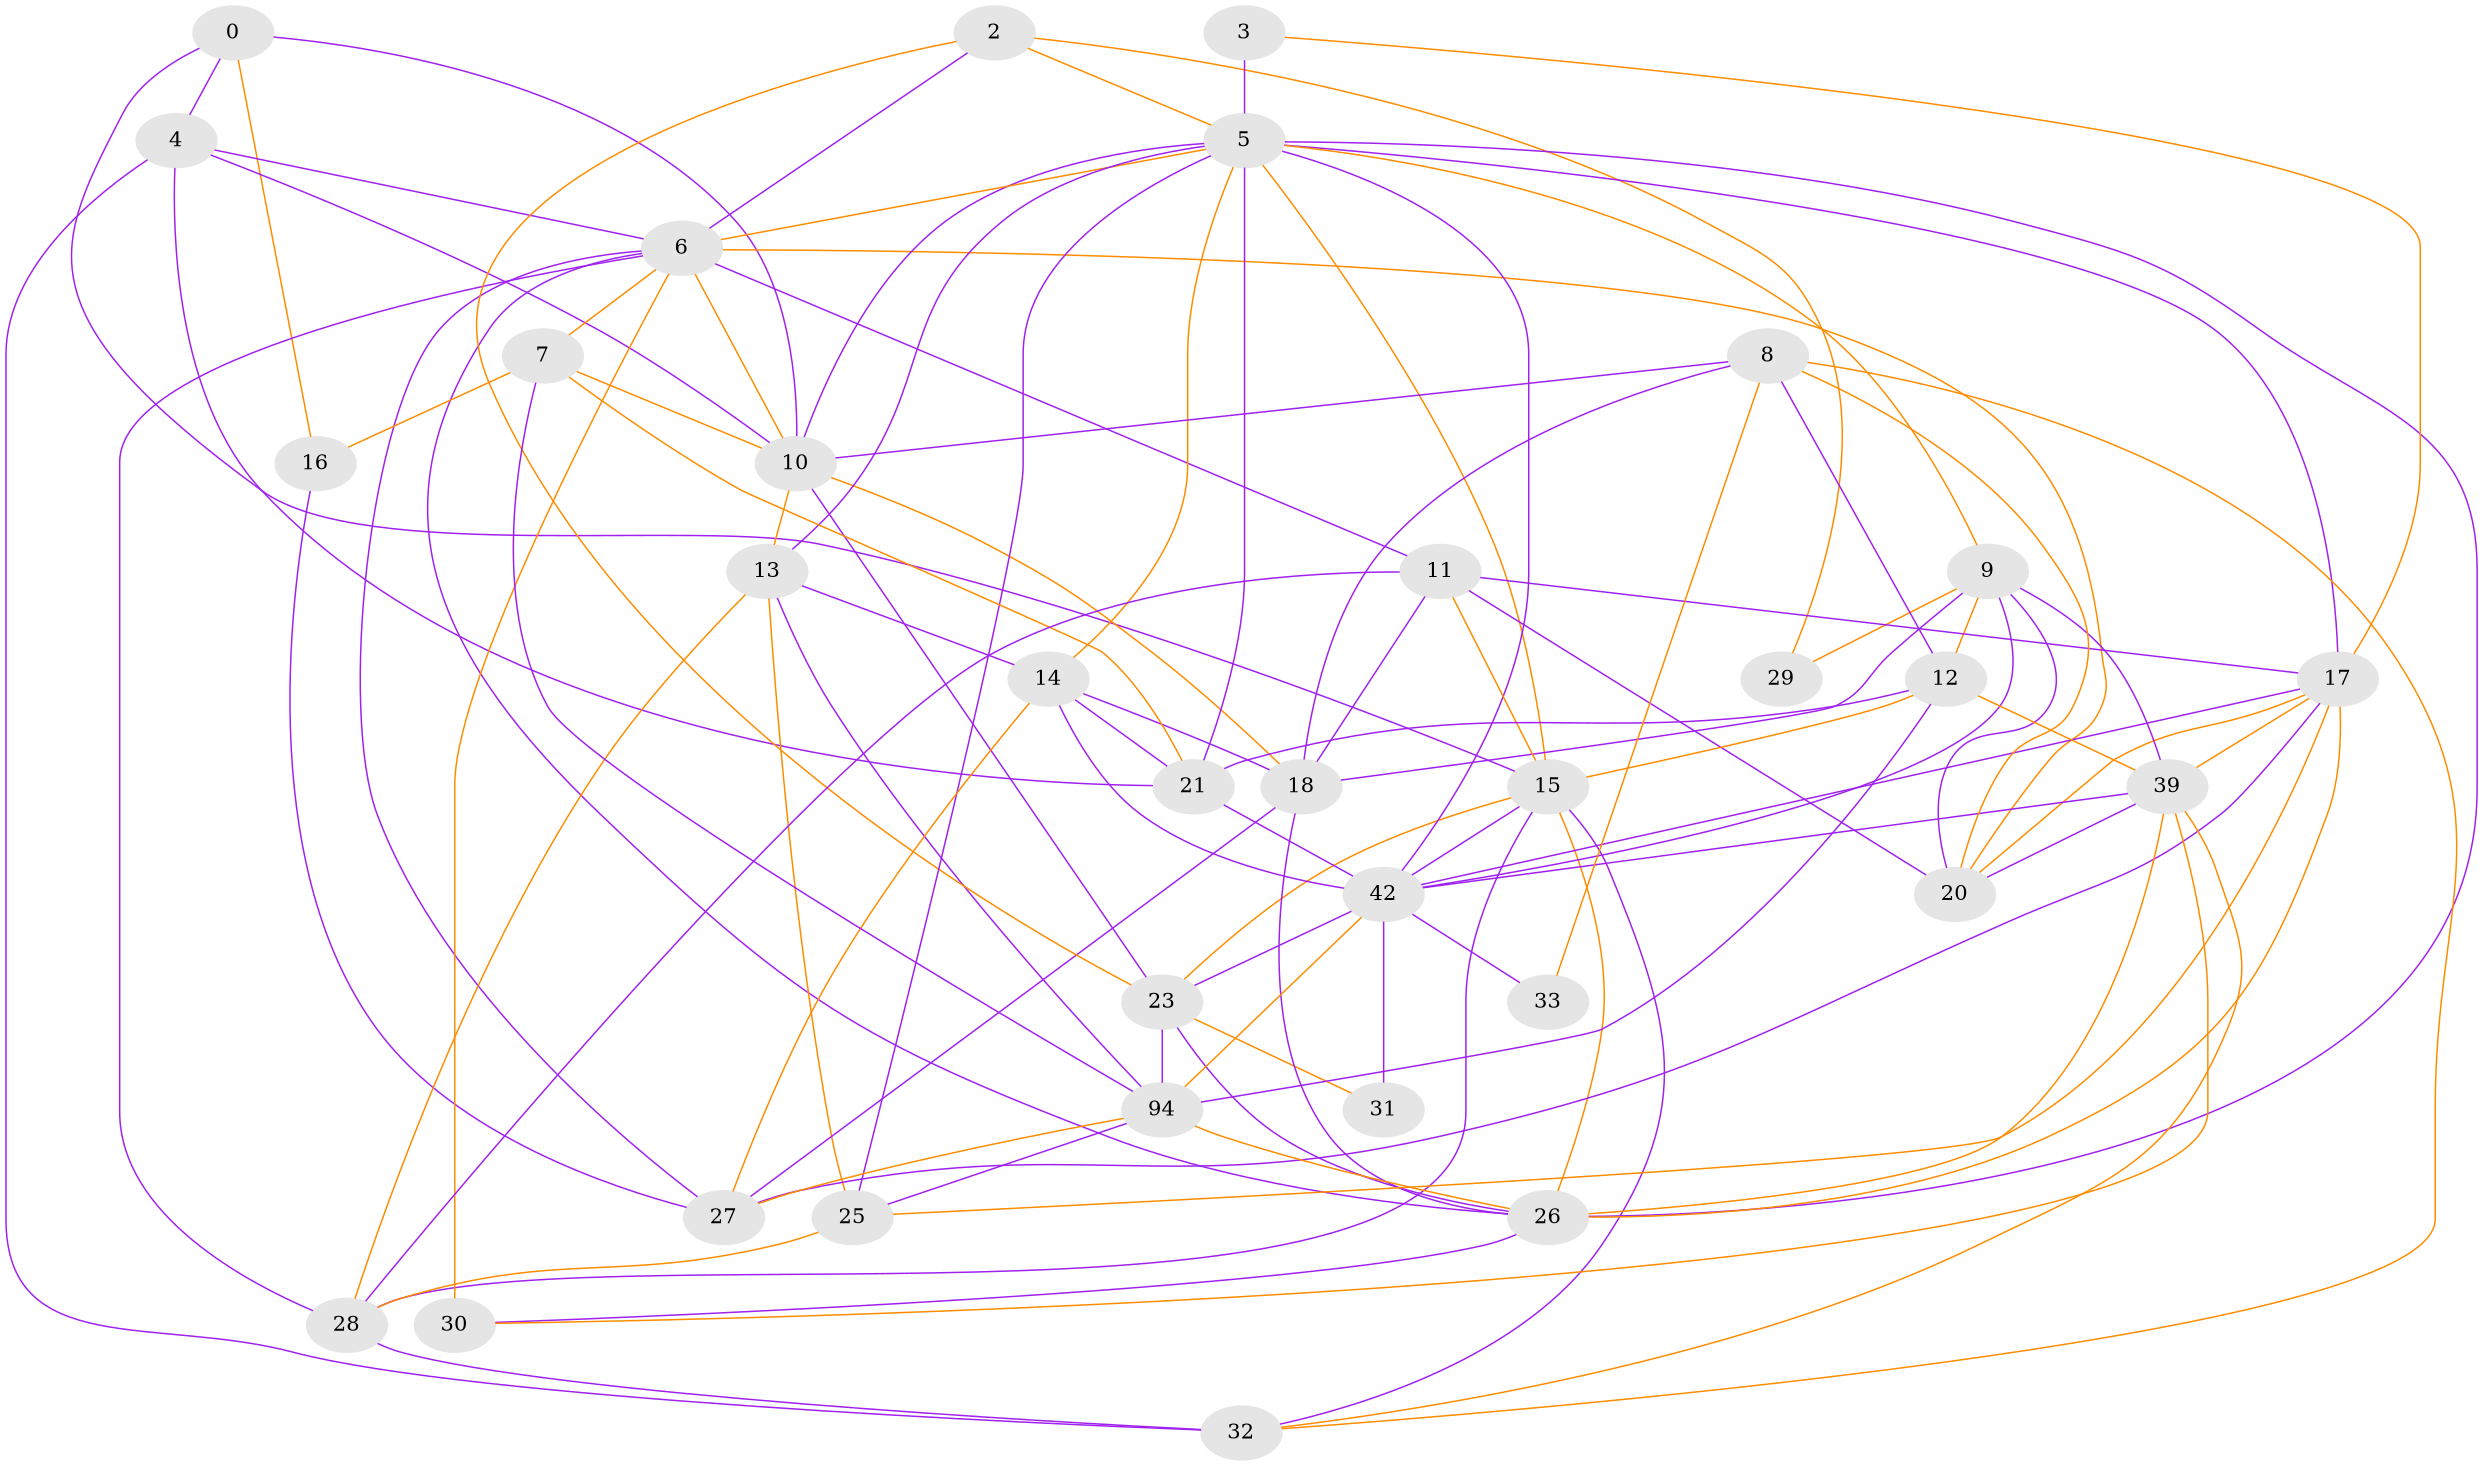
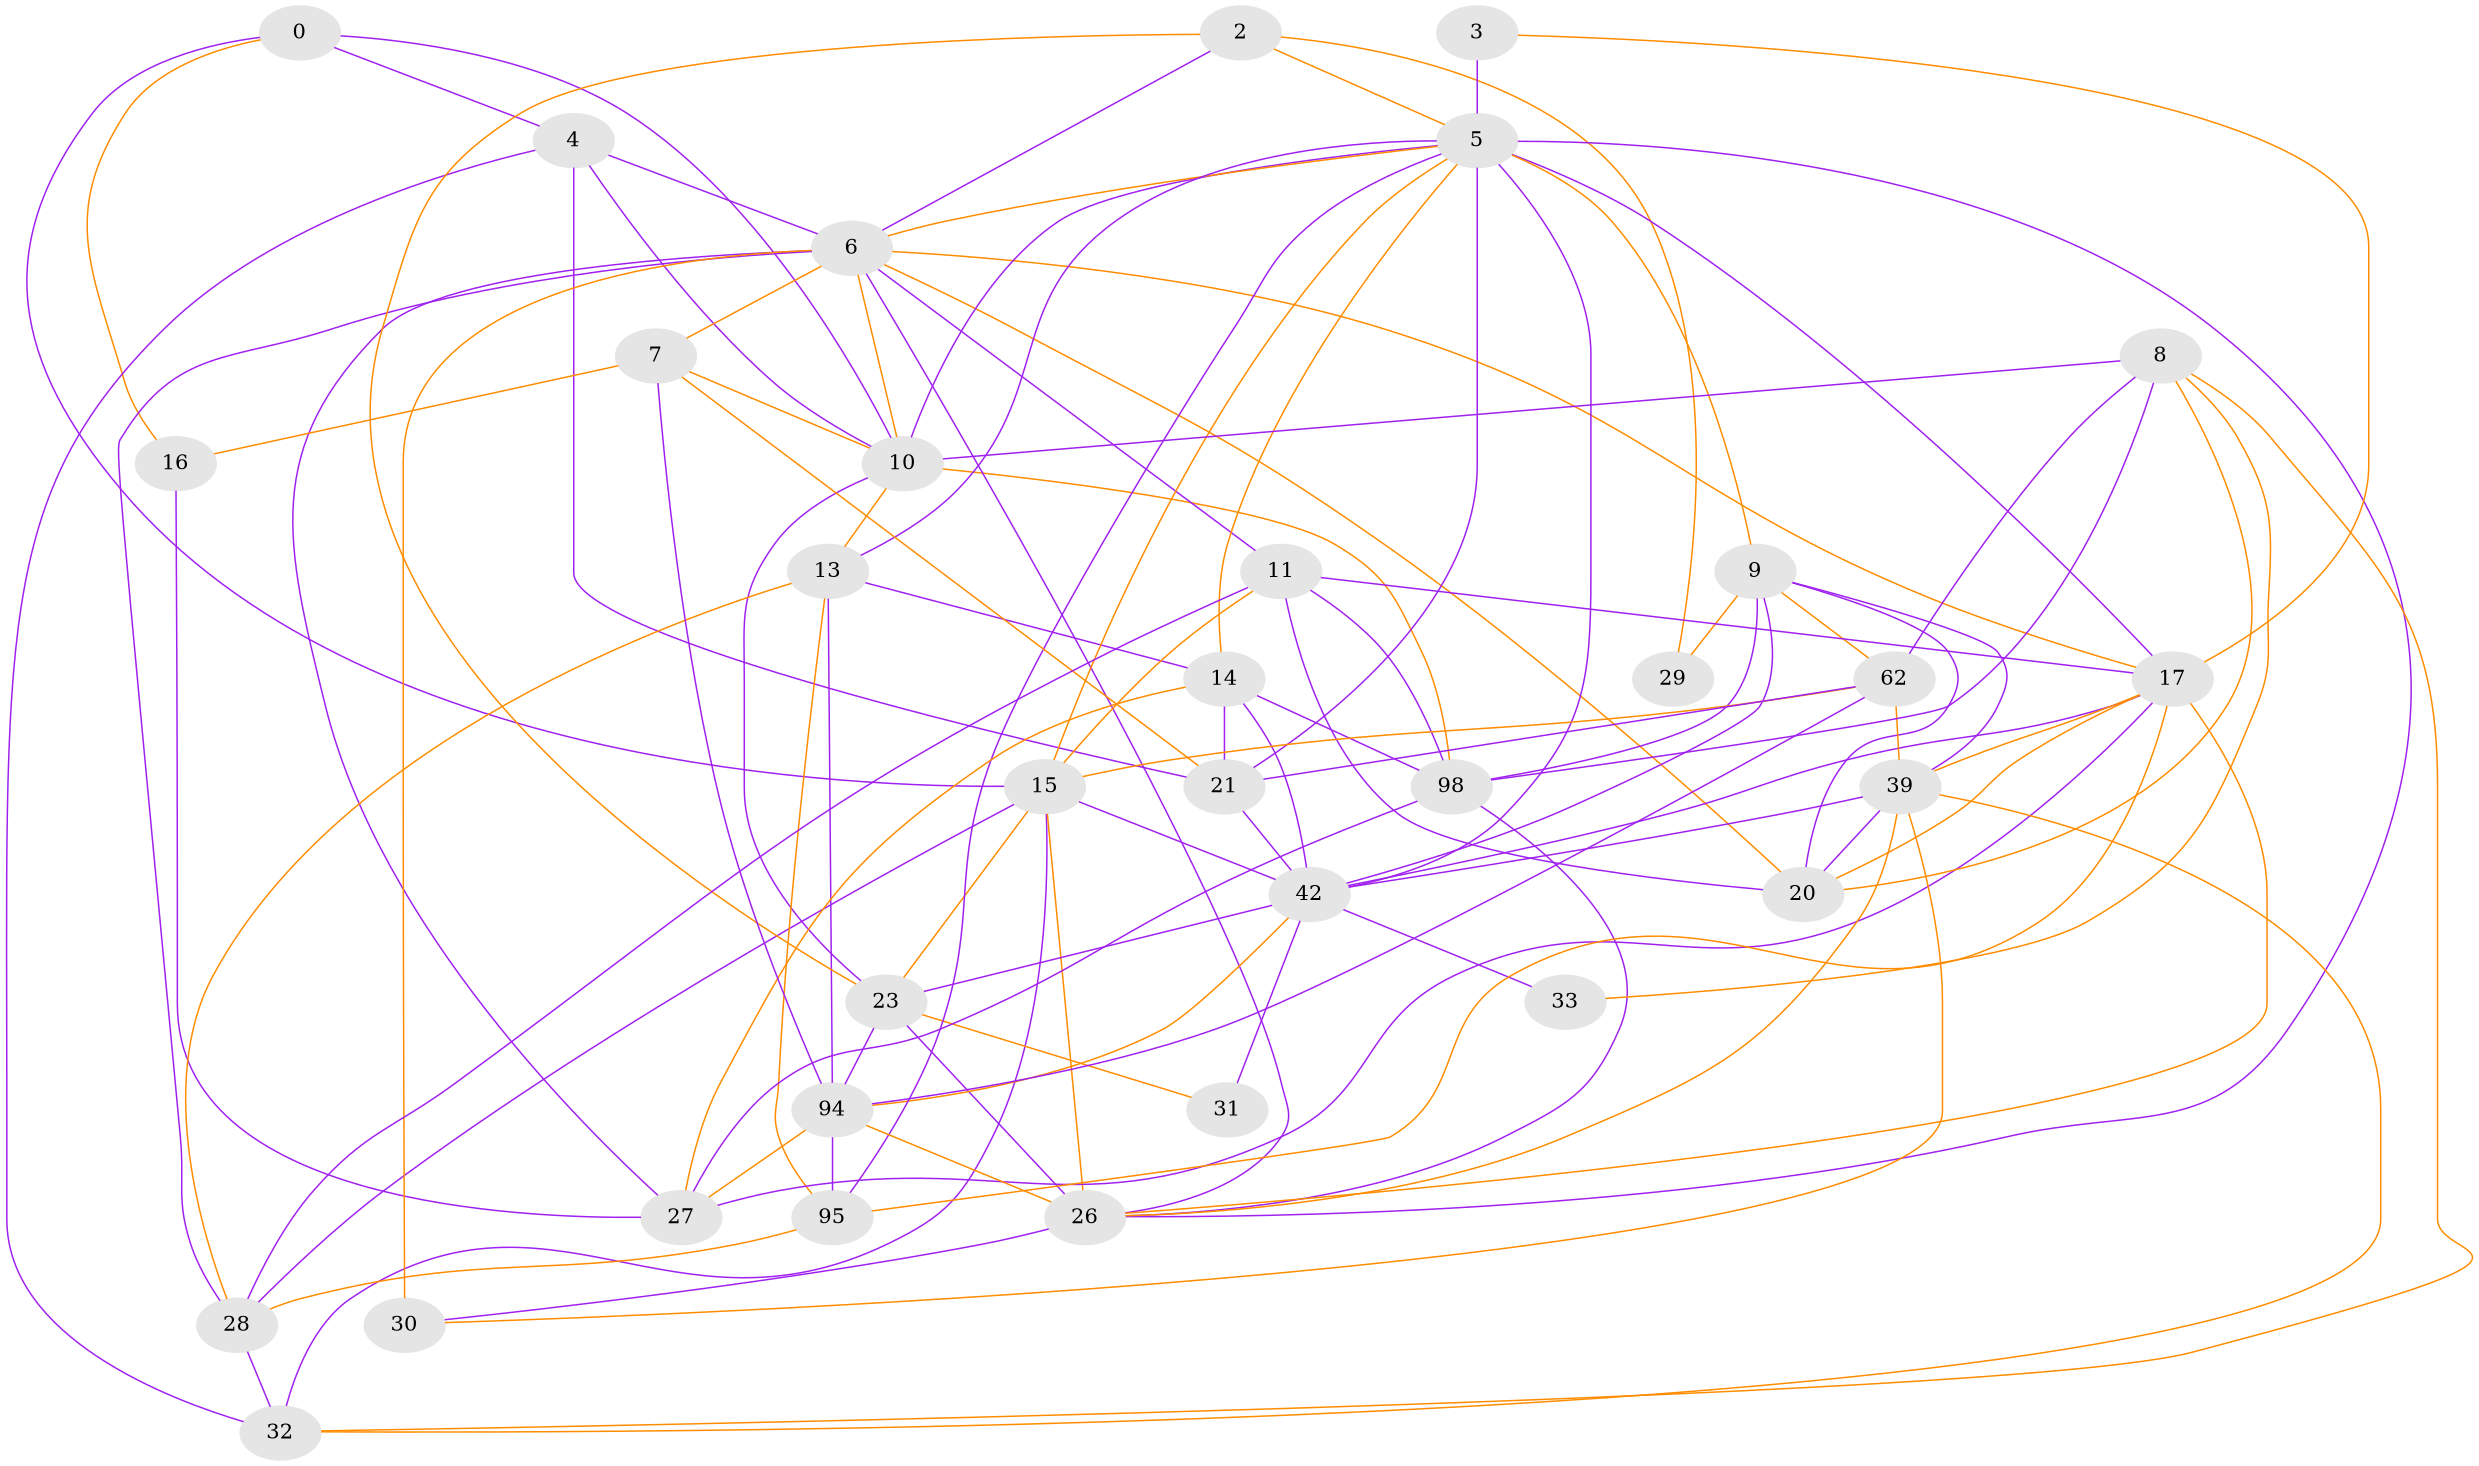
none -> (1537, 388)
(1946, 679) -> (1895, 679)
(1301, 787) -> (1452, 787)
(853, 1218) -> (833, 1218)
